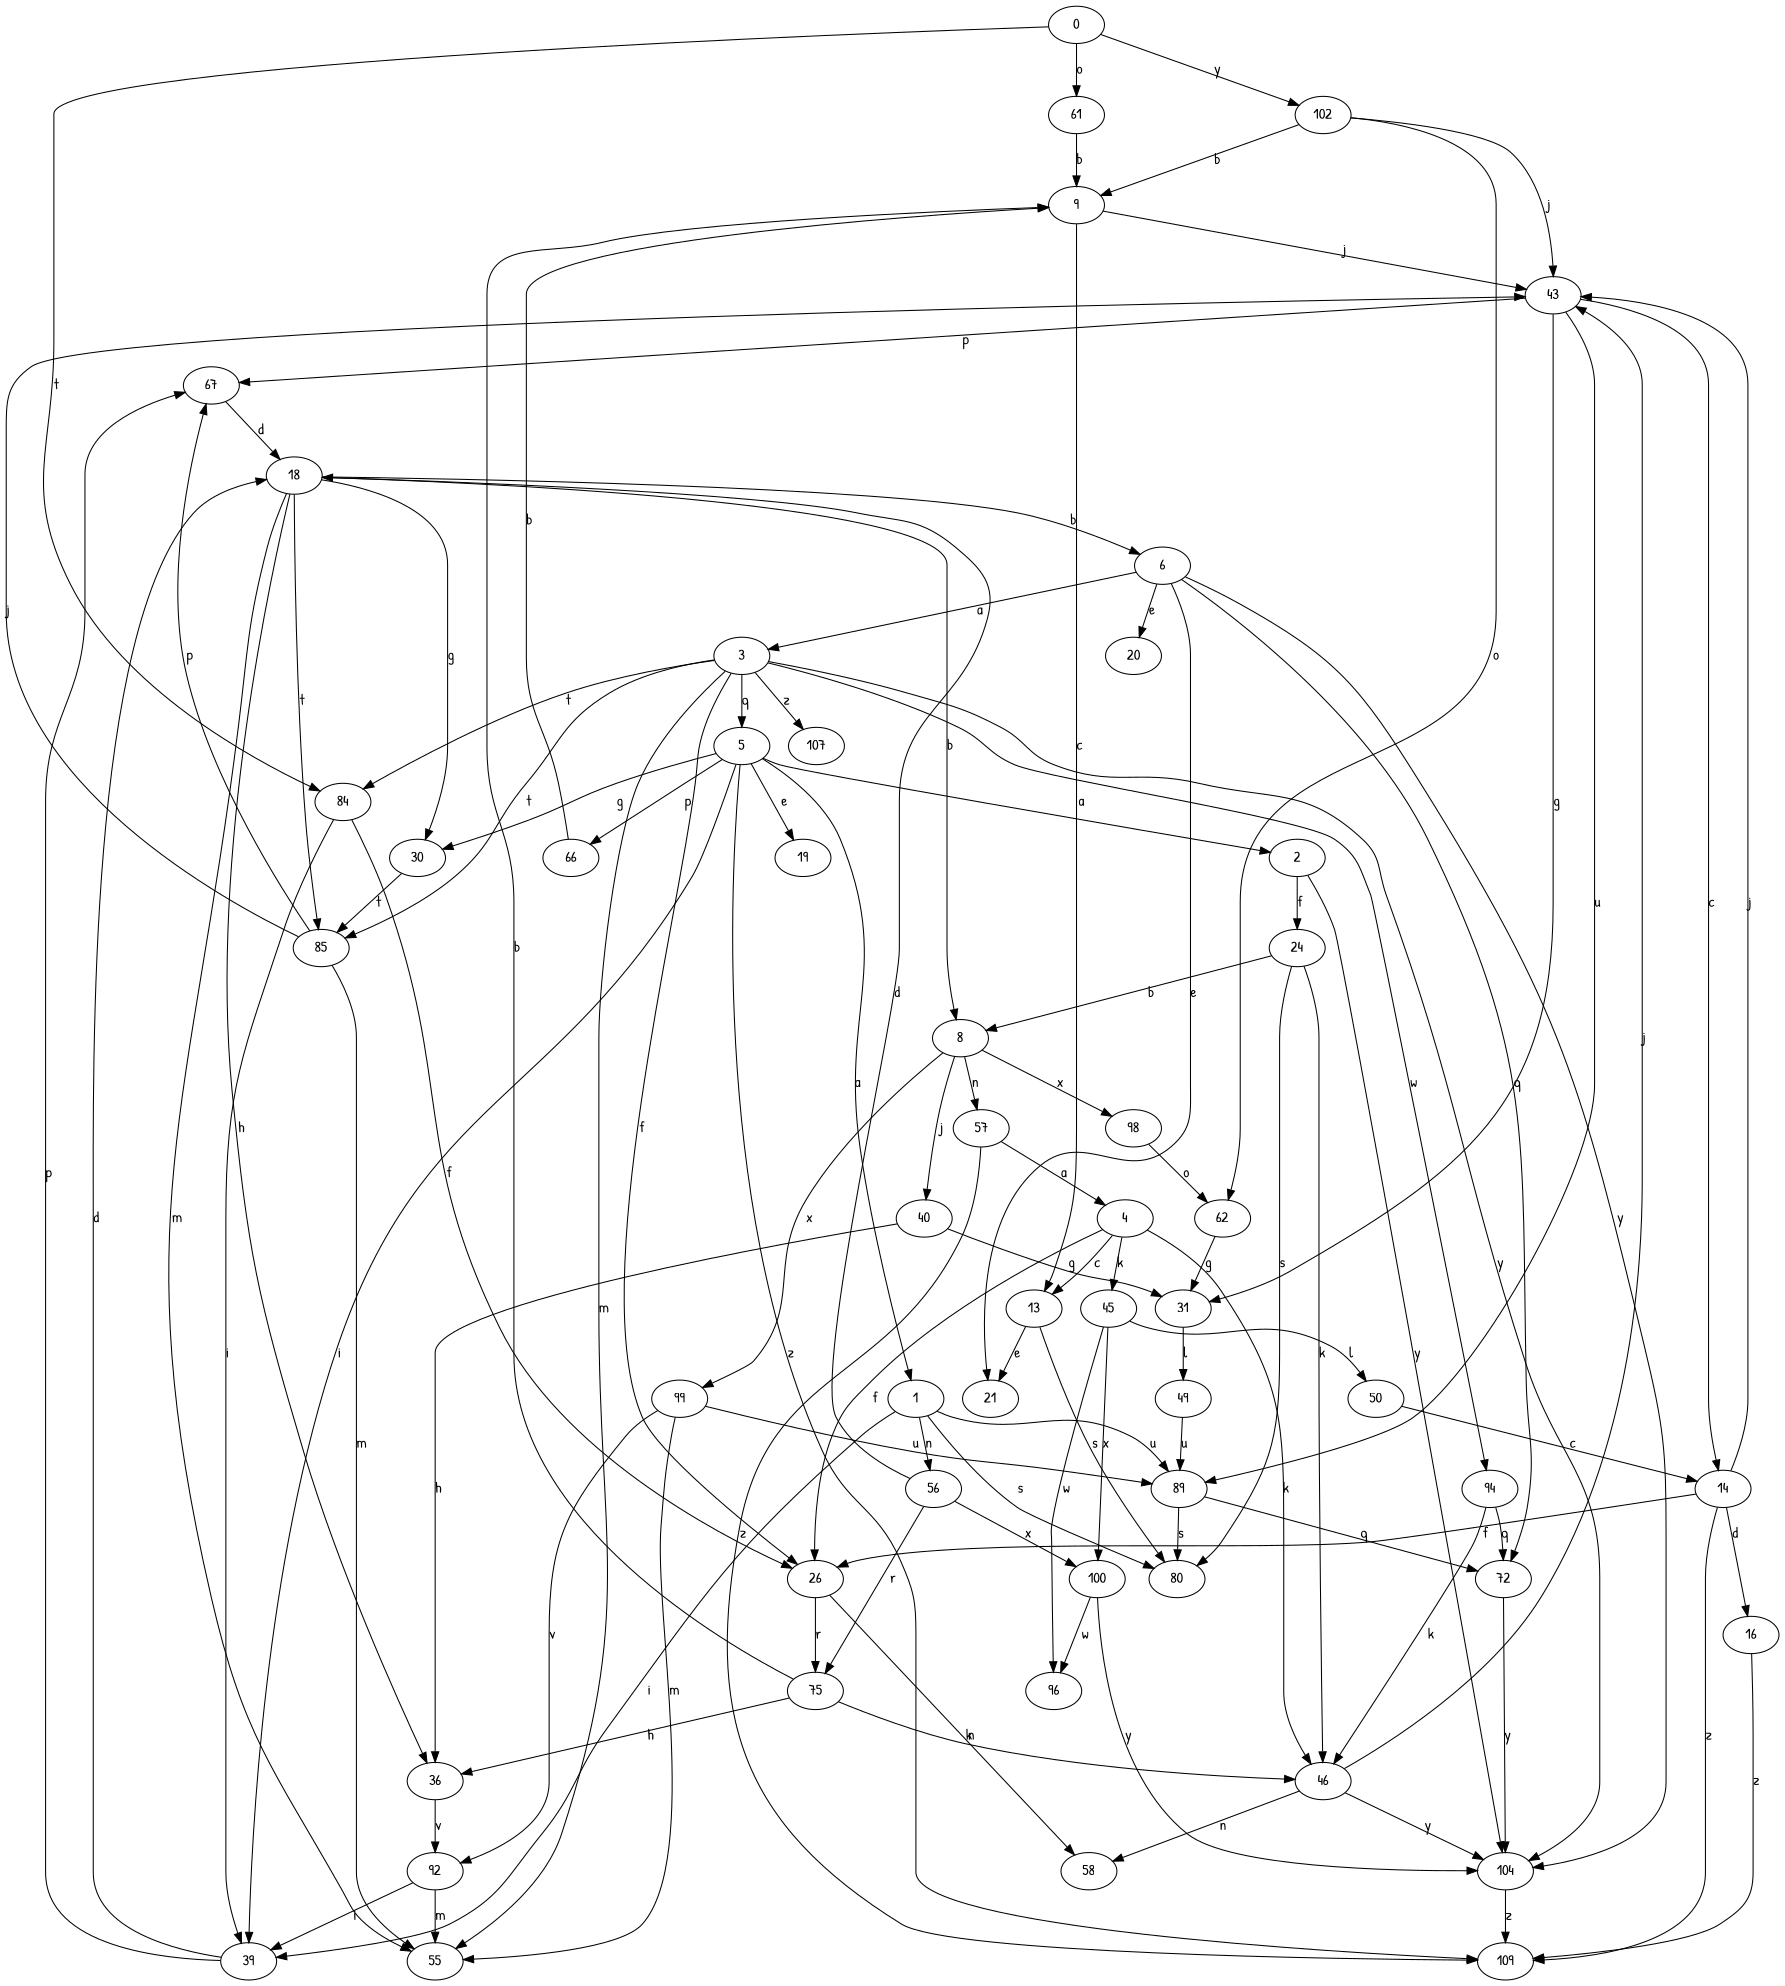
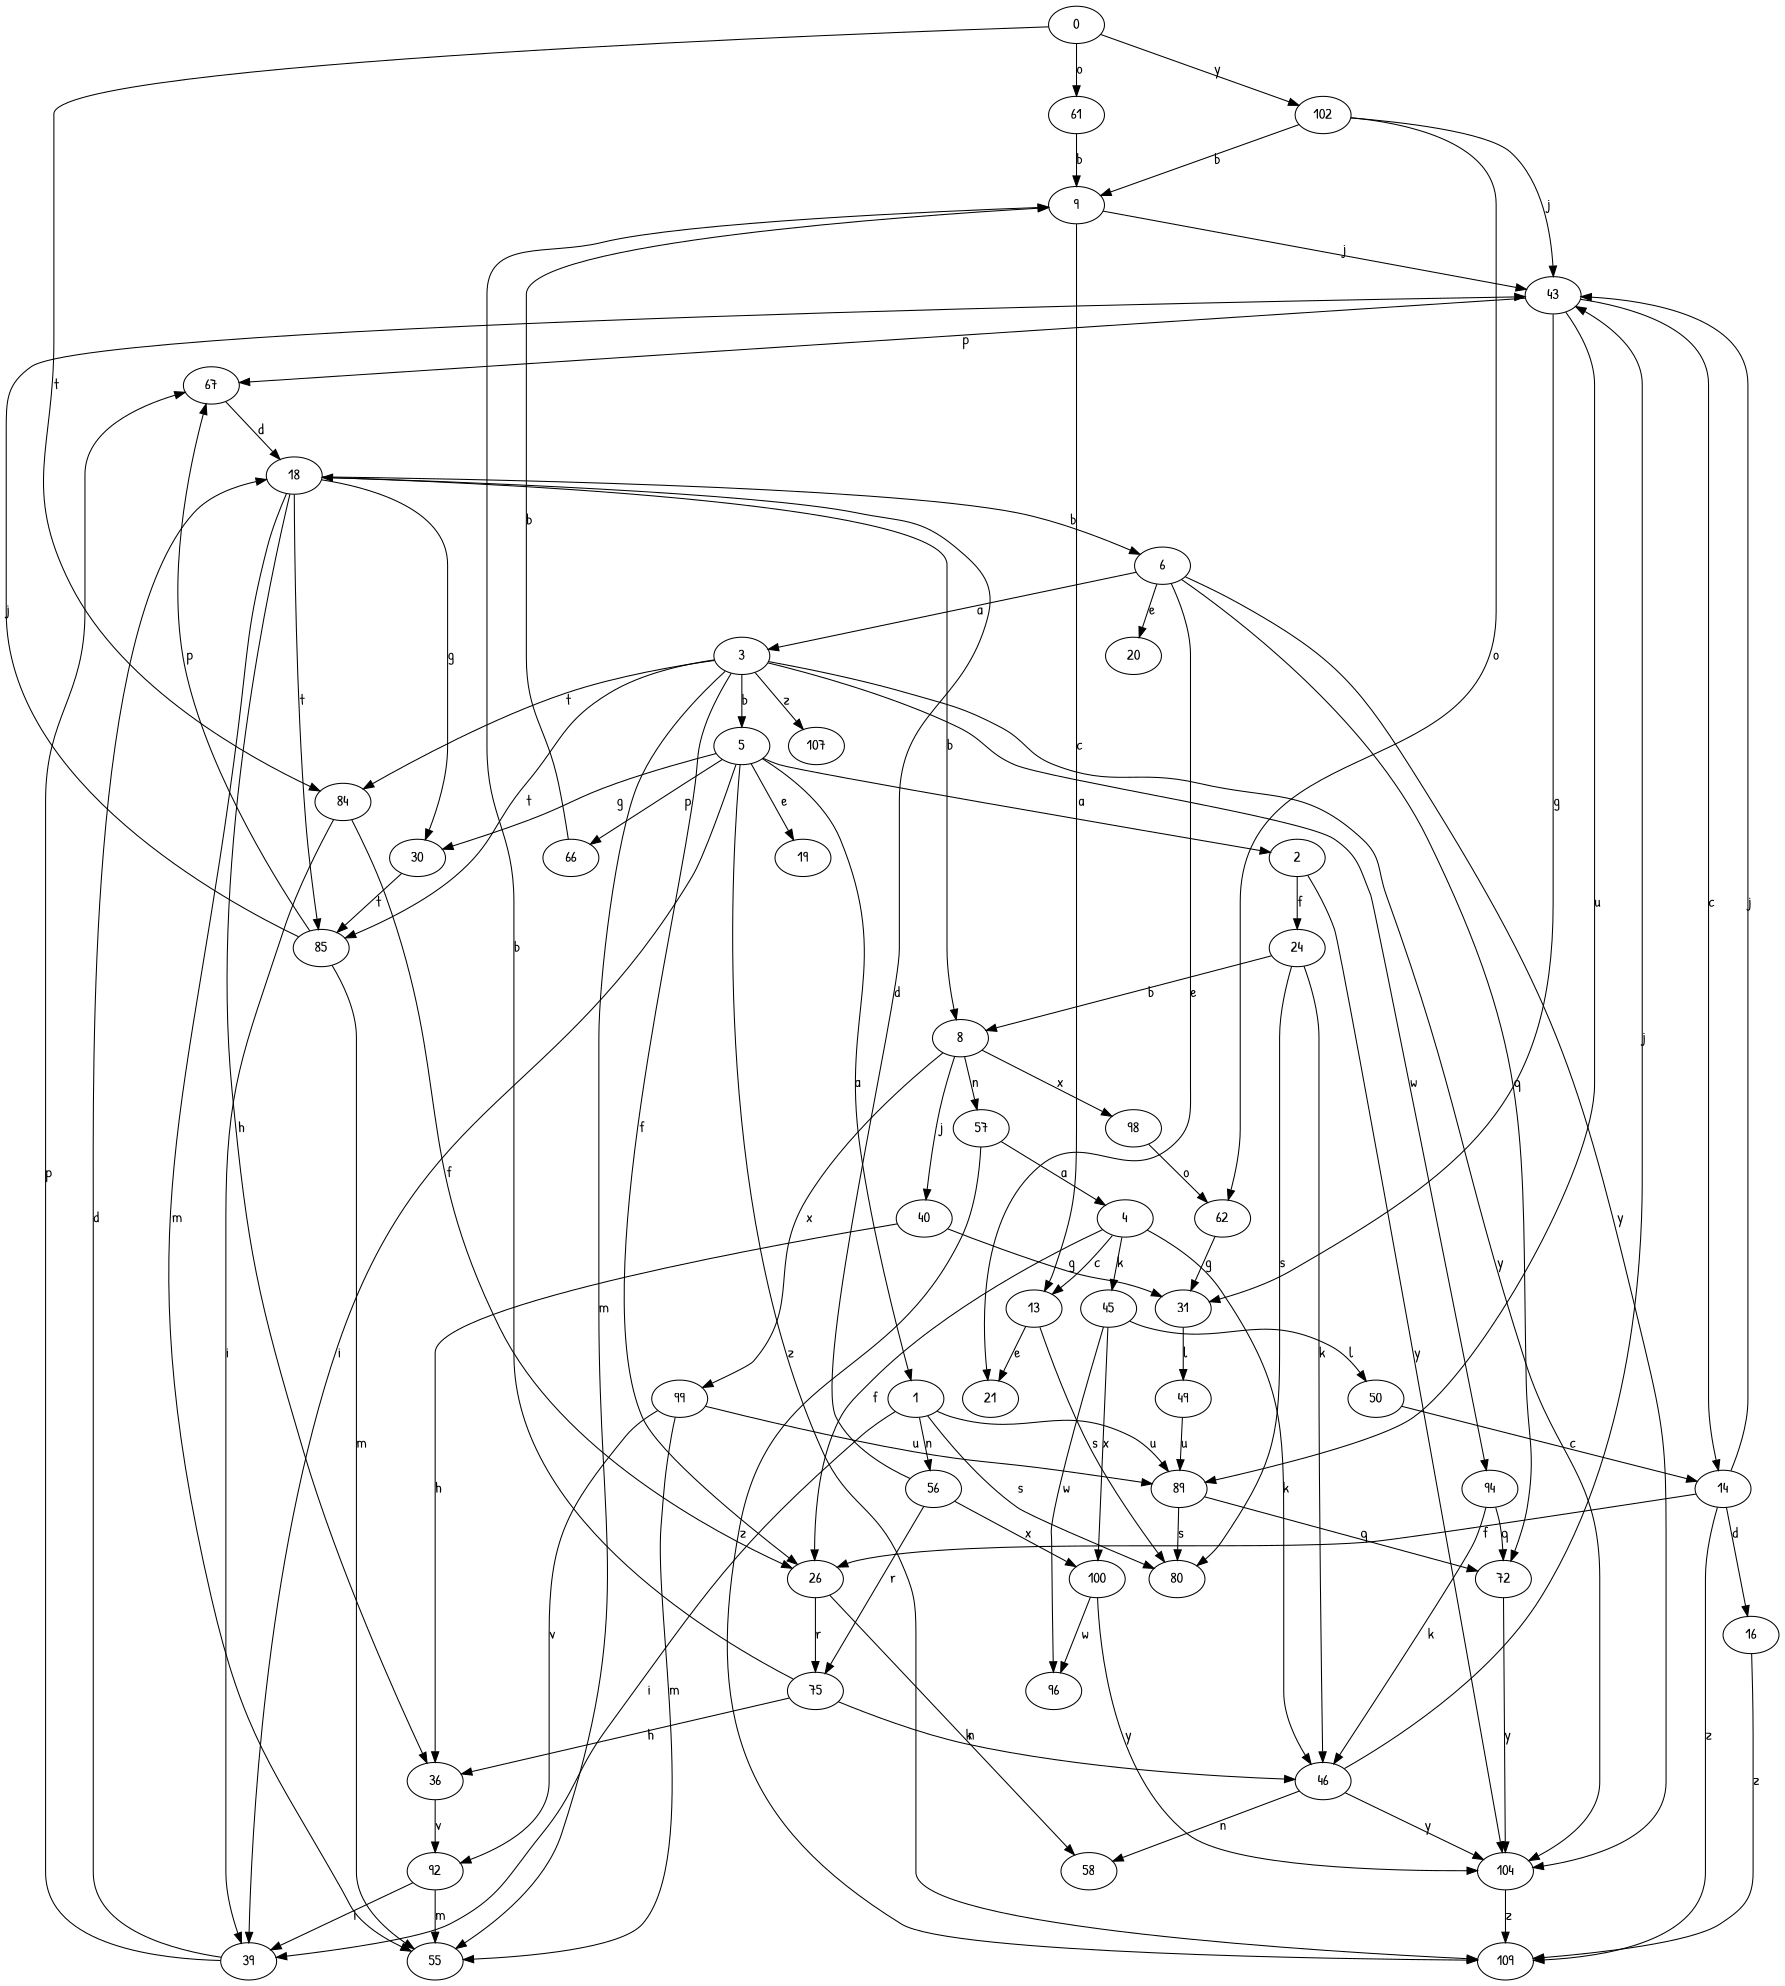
(745, 701) -> (745, 701)
